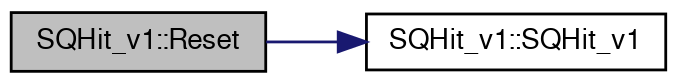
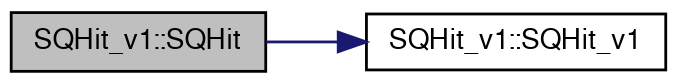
(138, 42) -> (138, 42)
